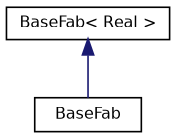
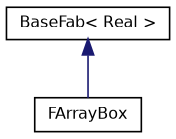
(88, 115) -> (88, 115)
